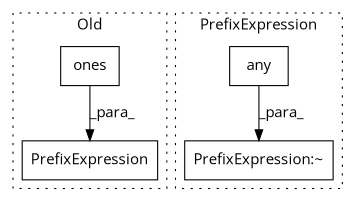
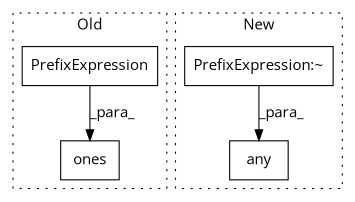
(259, 25) -> (259, 25)
(90, 108) -> (90, 108)
(259, 108) -> (259, 108)
